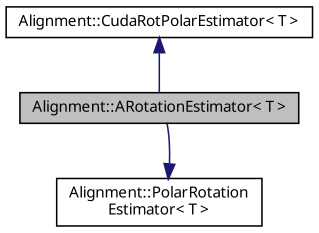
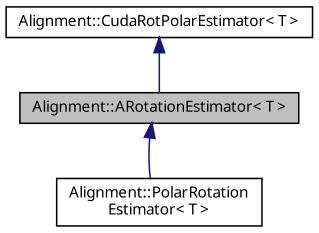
(169, 143) -> (149, 159)
